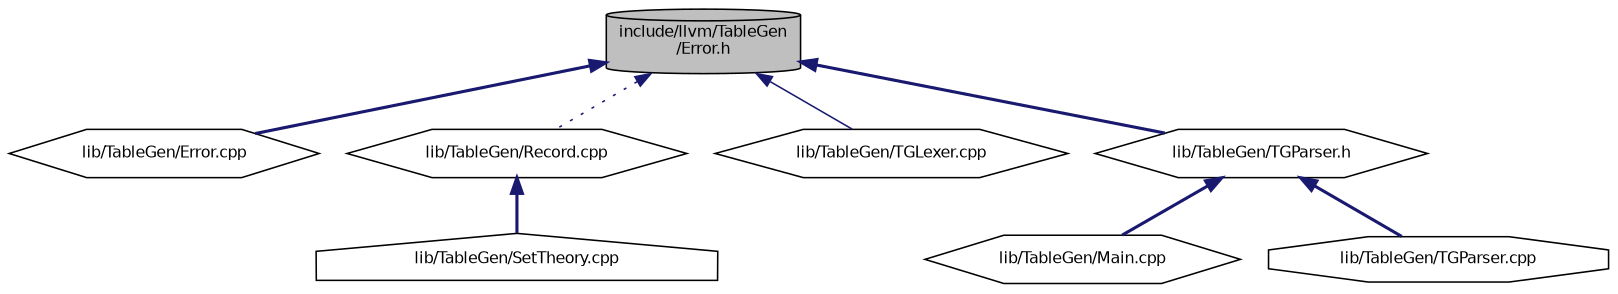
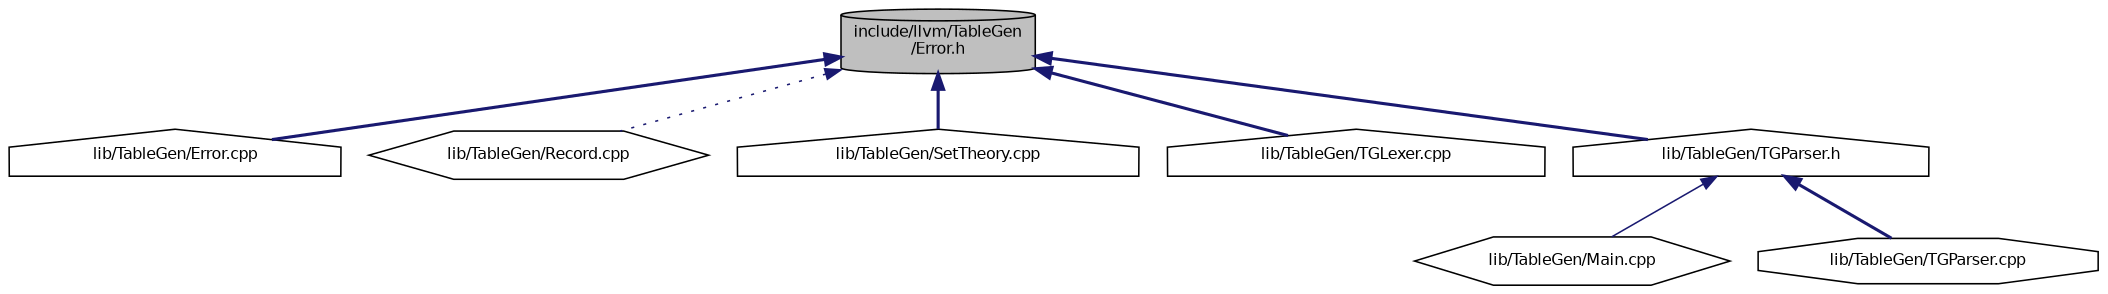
(811, 105) -> (1169, 104)
(164, 153) -> (175, 155)
(891, 153) -> (1356, 155)
(1261, 153) -> (1751, 155)
(1165, 210) -> (1658, 210)
(517, 213) -> (938, 109)
